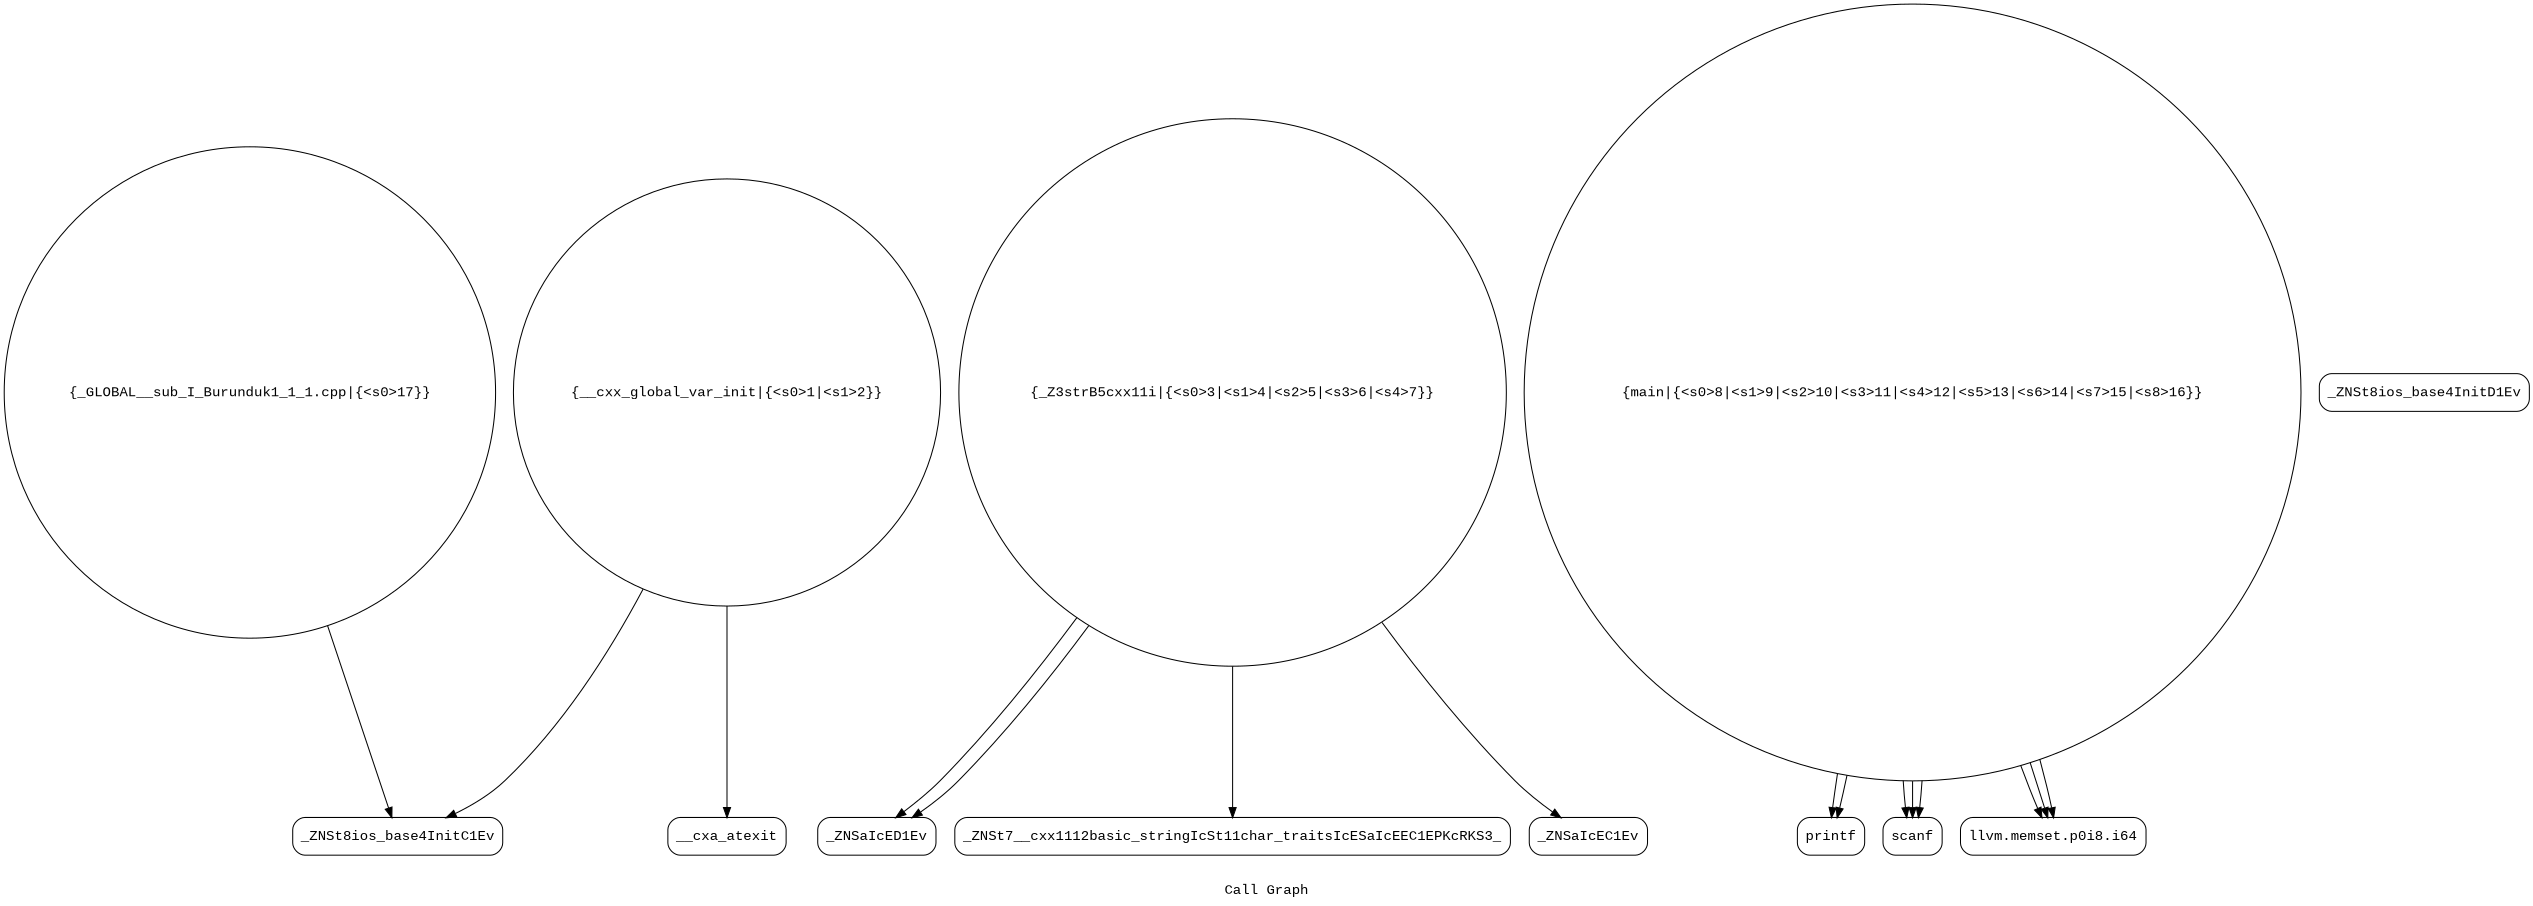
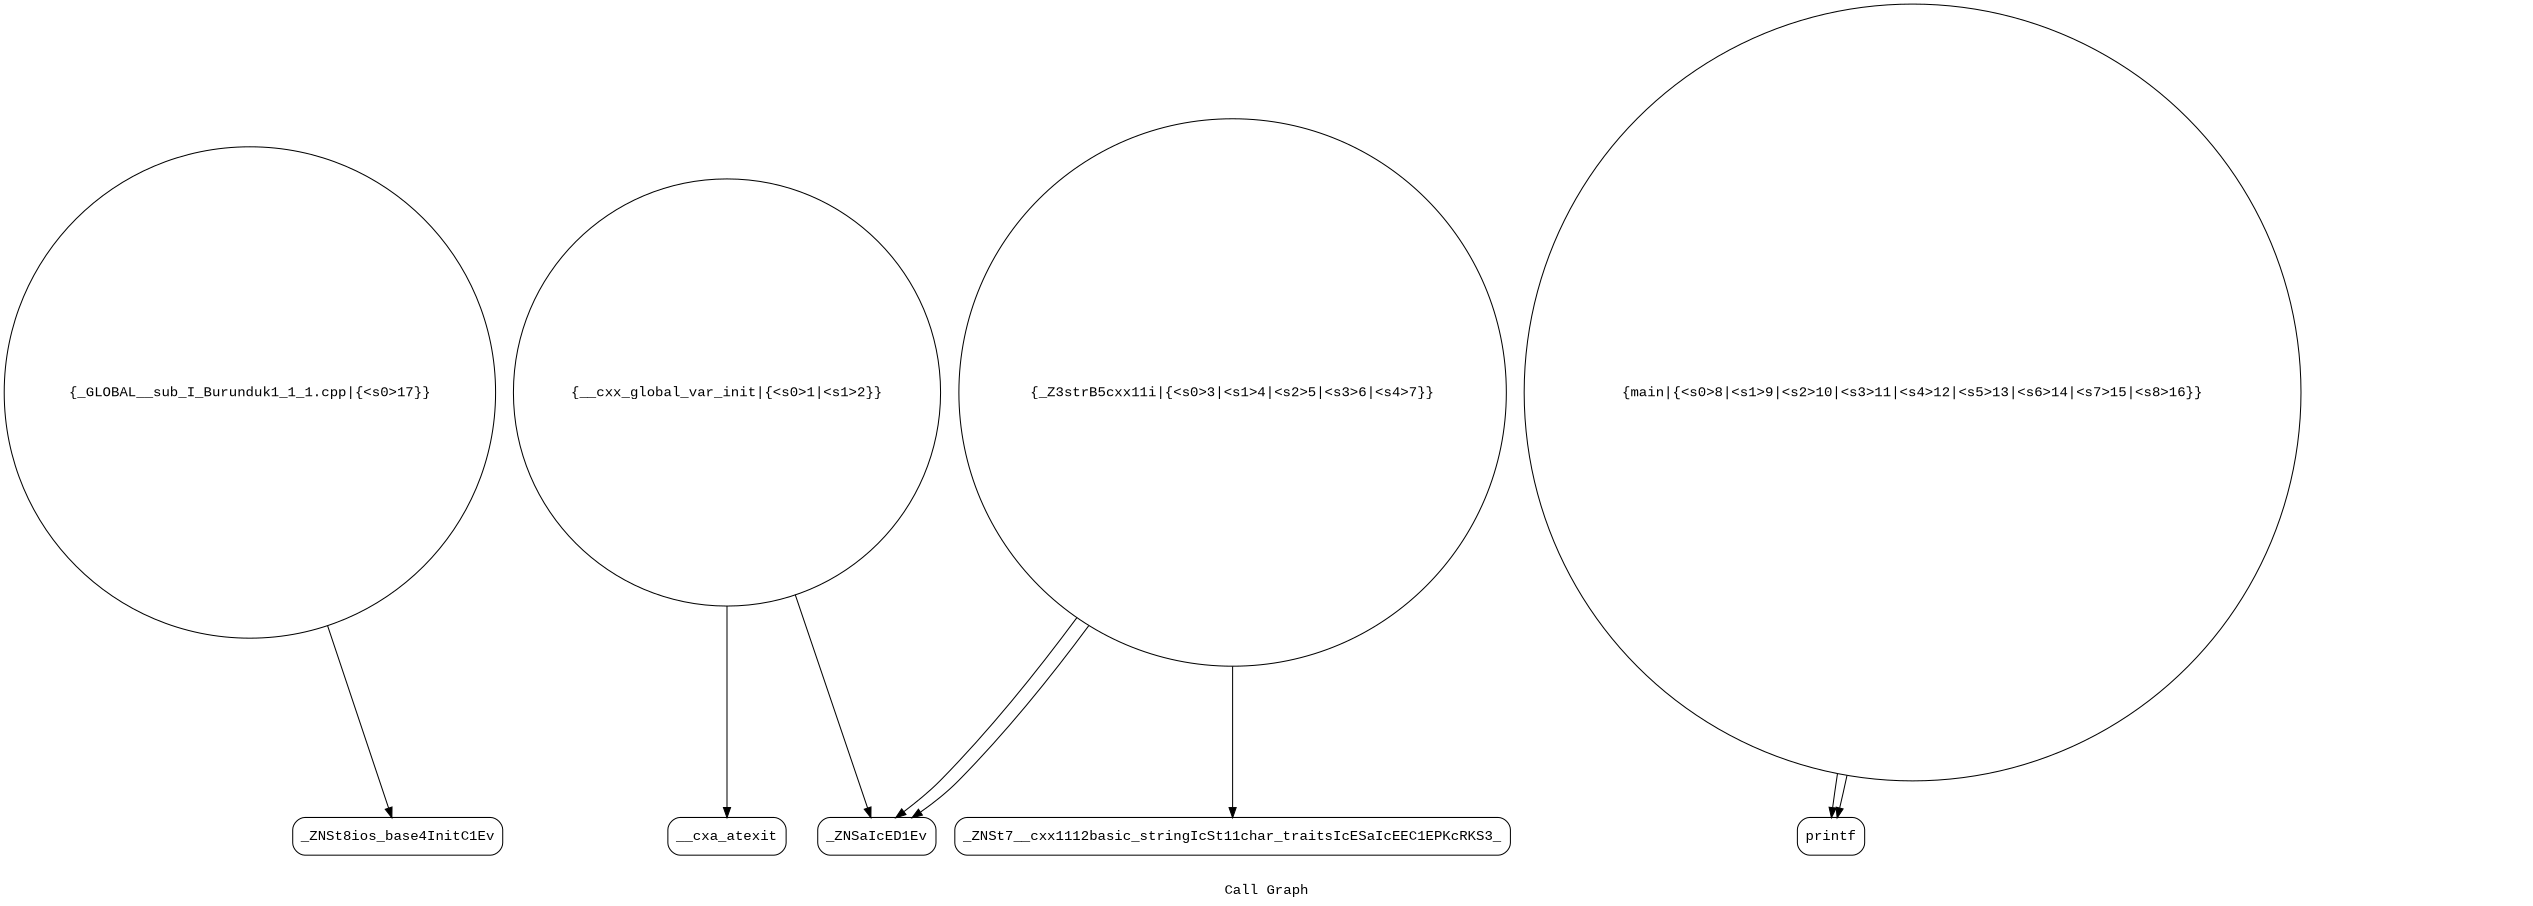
(2424, 392) -> none
(564, 714) -> (831, 701)
(1588, 836) -> none
(1913, 836) -> none
(2053, 836) -> none
